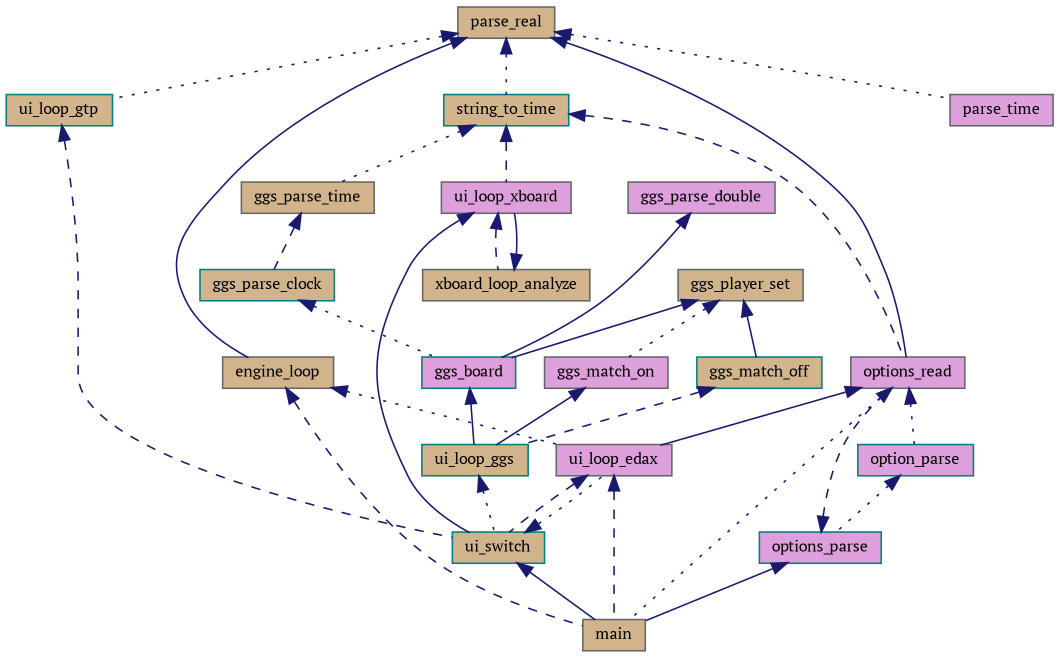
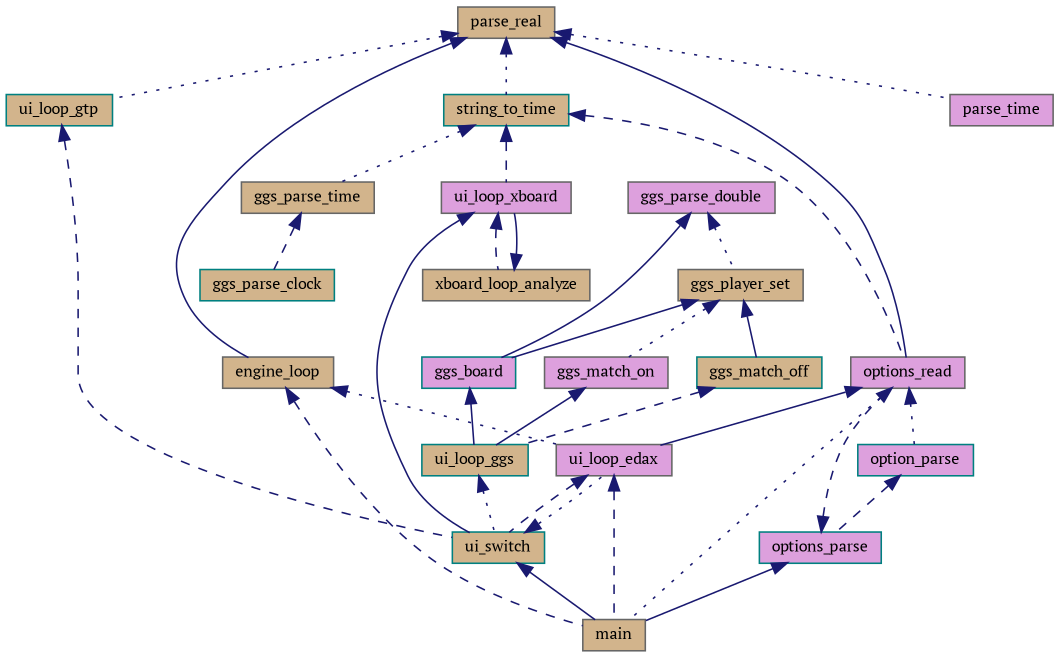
none -> (724, 249)
(372, 331) -> none
(862, 509) -> (862, 509)
